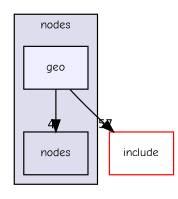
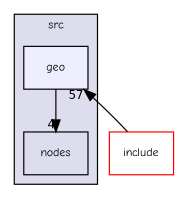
(56, 26) -> (56, 26)
(87, 107) -> (111, 114)
